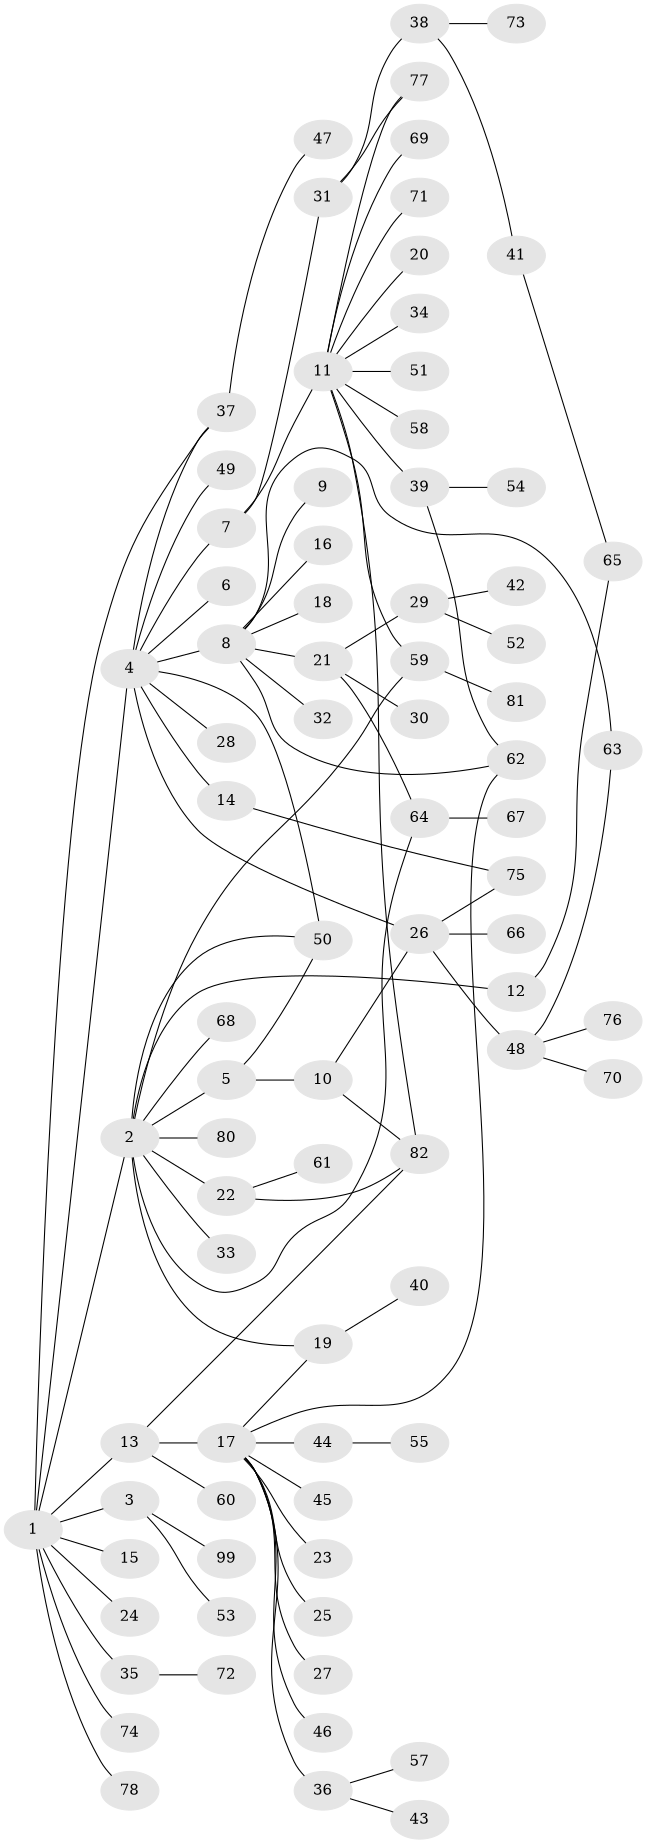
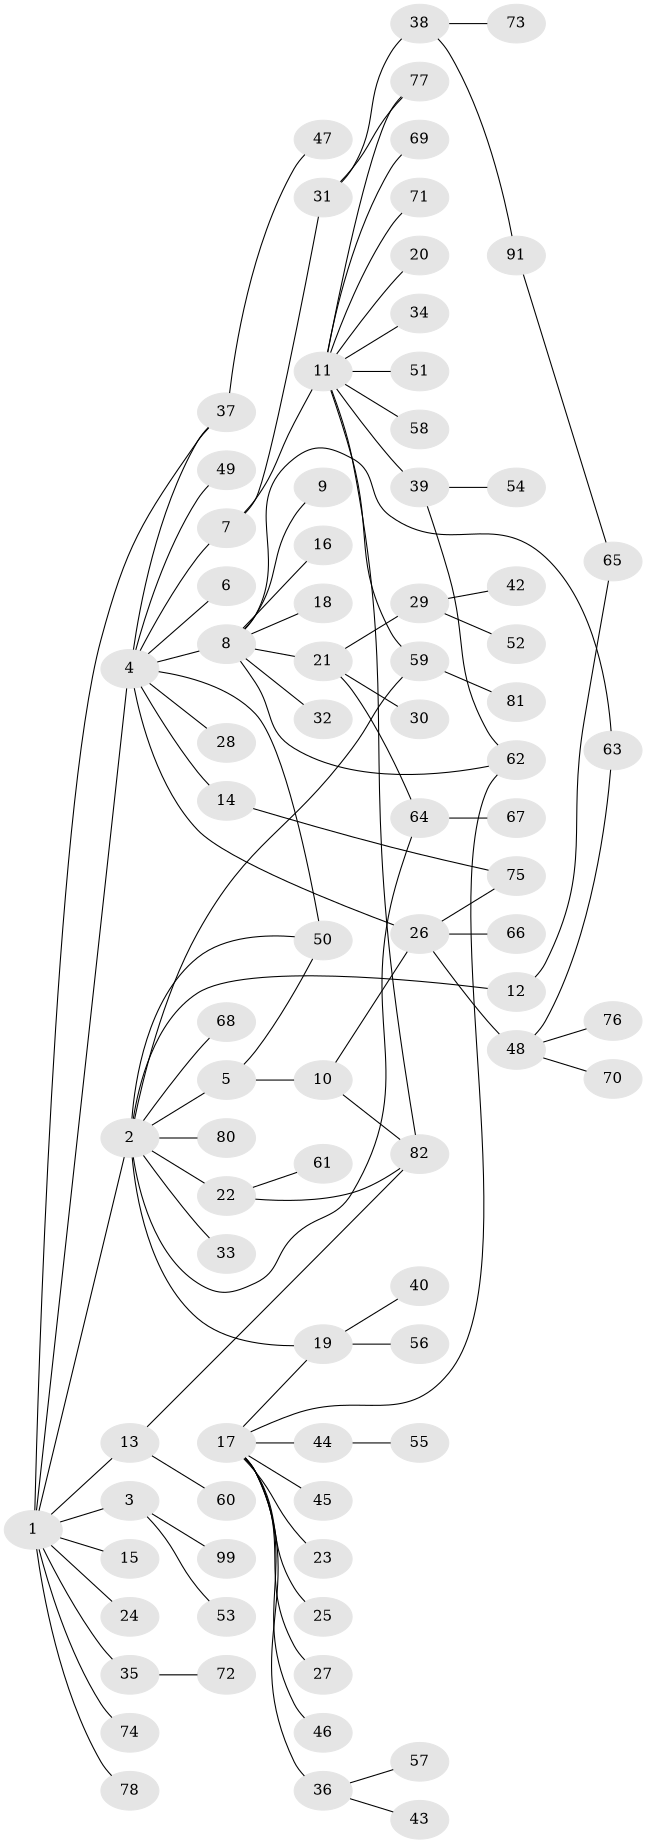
(516, 256) -> (516, 256)
none -> (420, 1344)
(178, 1443) -> none
